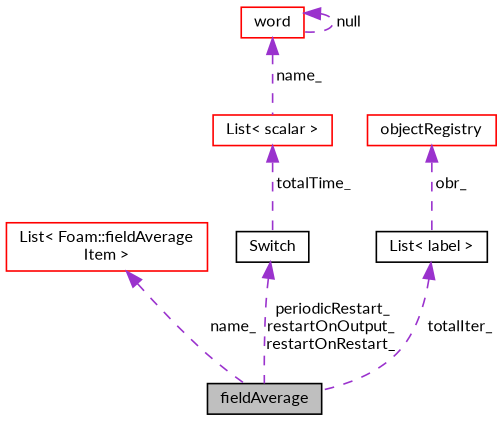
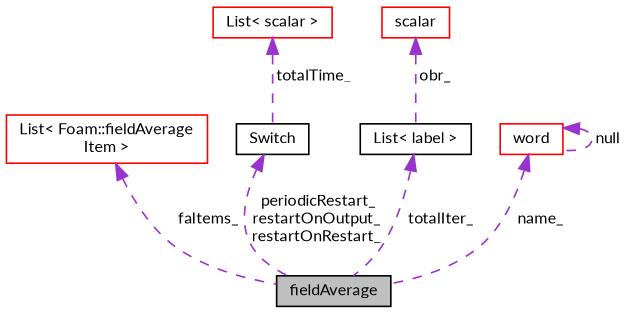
(273, 85) -> (476, 249)
(432, 130) -> (416, 23)
(232, 327) -> (207, 220)
